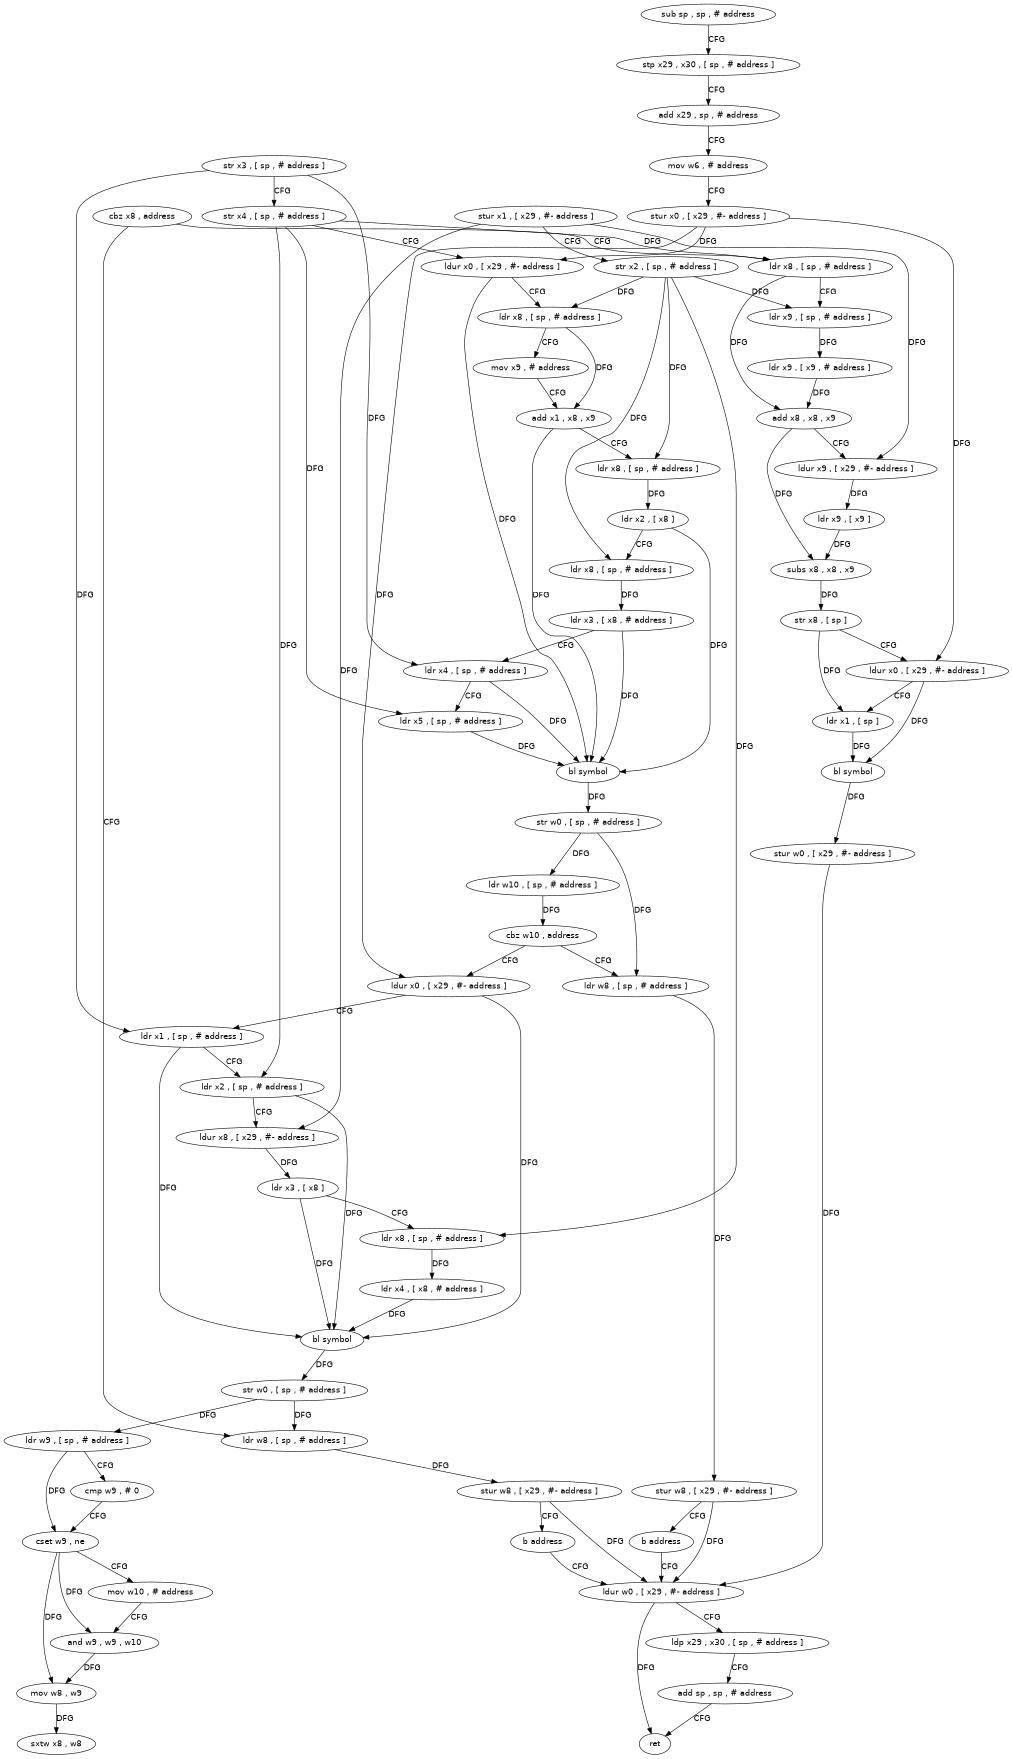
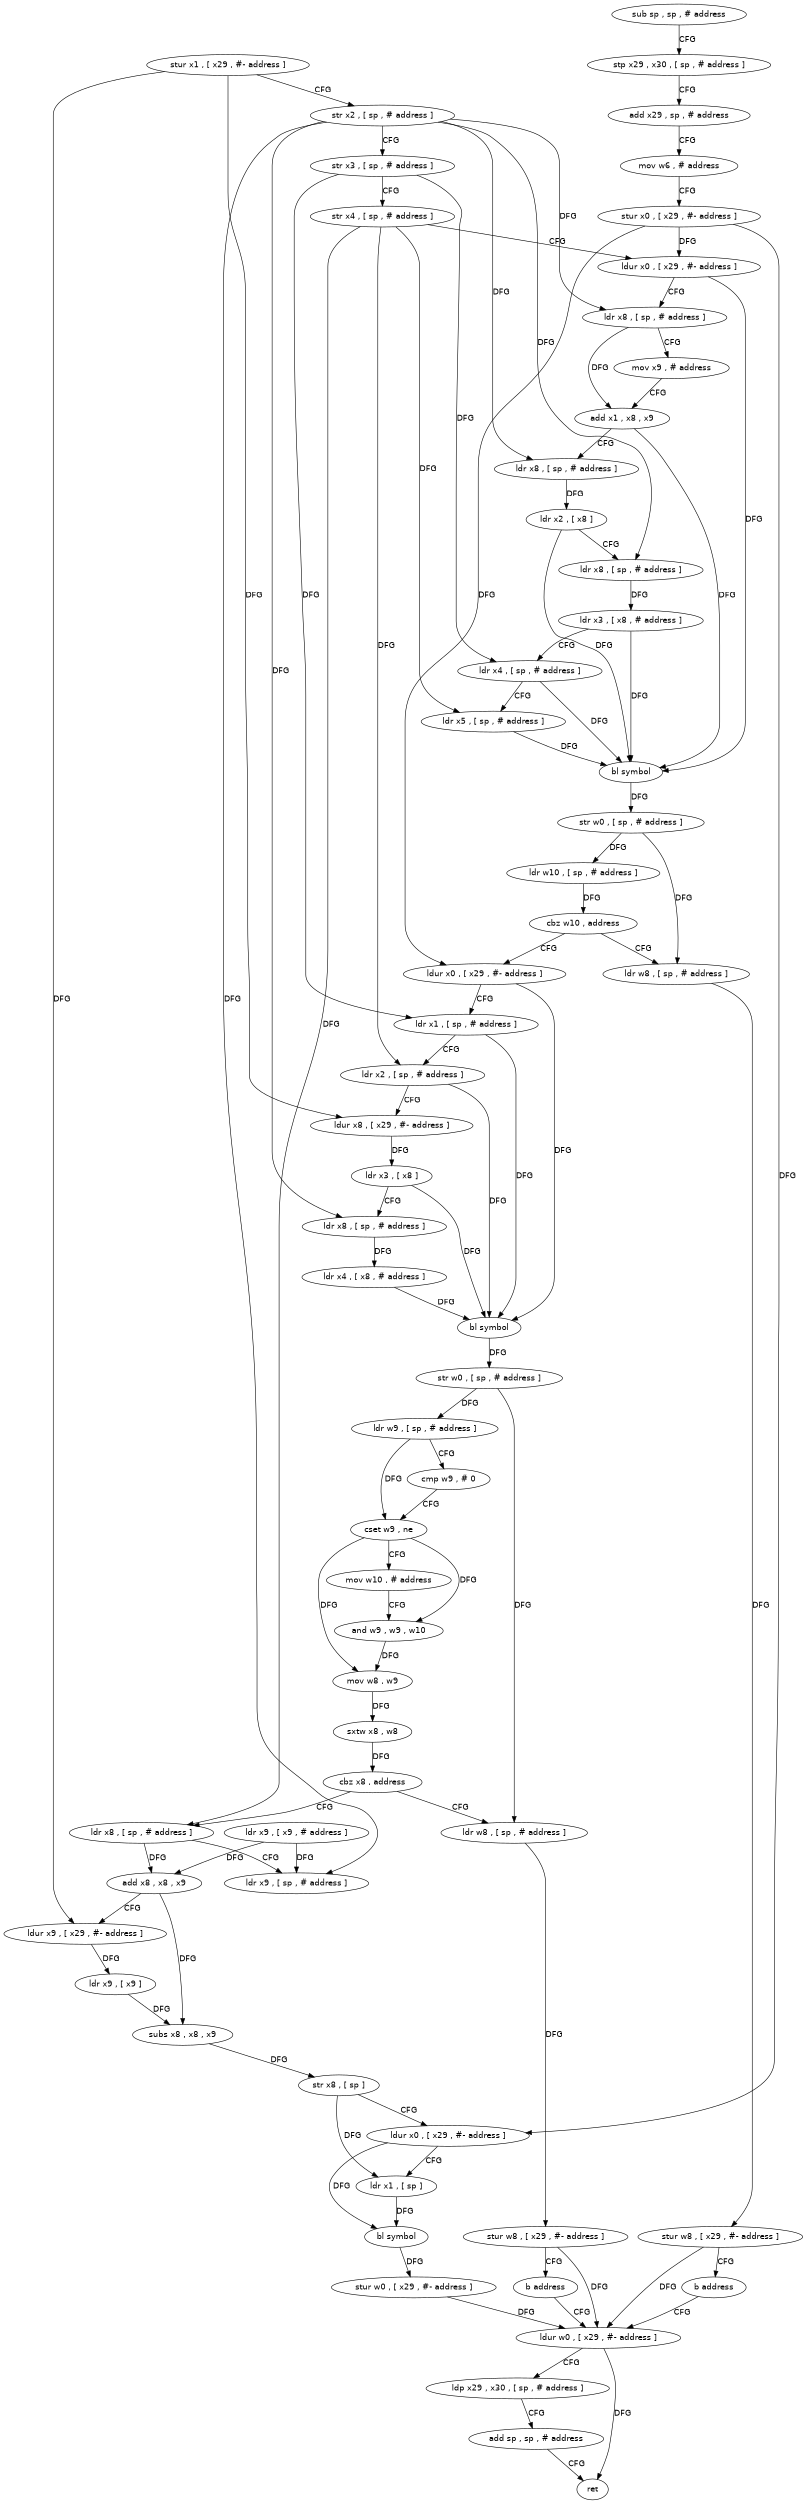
none -> (382, 138)
(820, 340) -> (297, 1855)
none -> (373, 1754)
